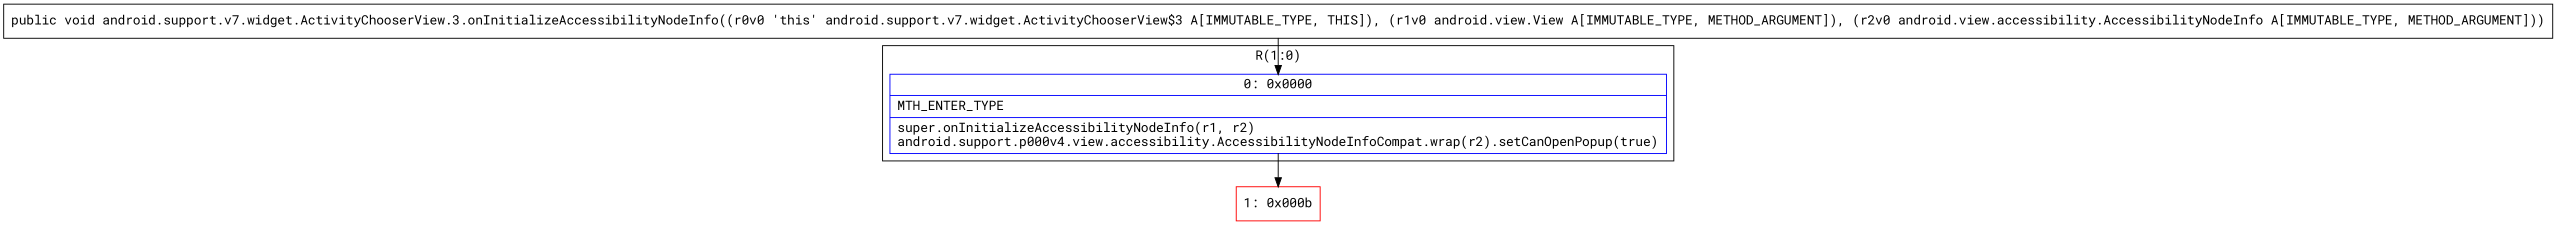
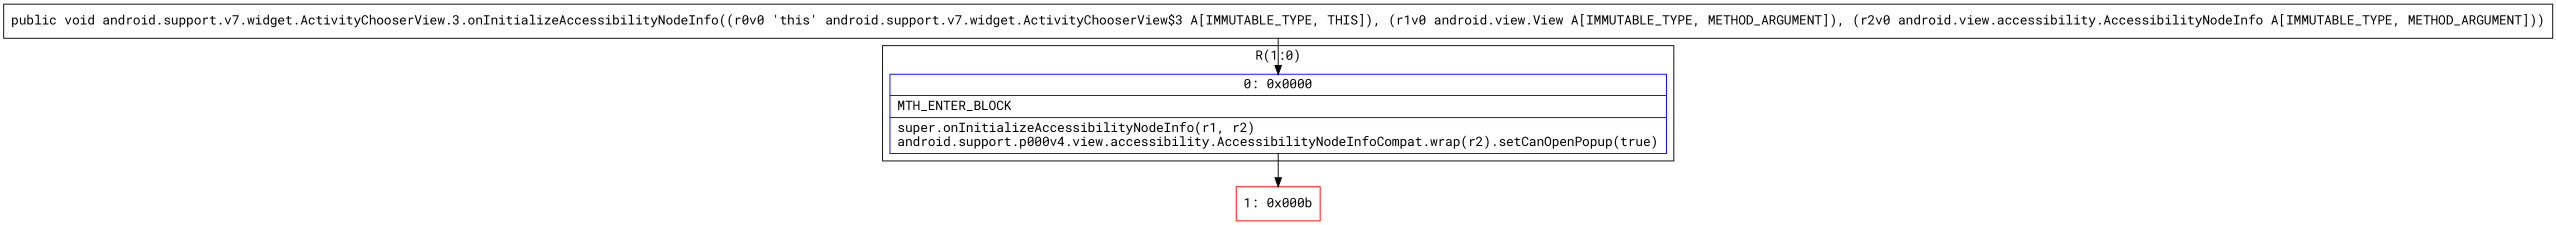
(951, 106) -> (954, 106)
